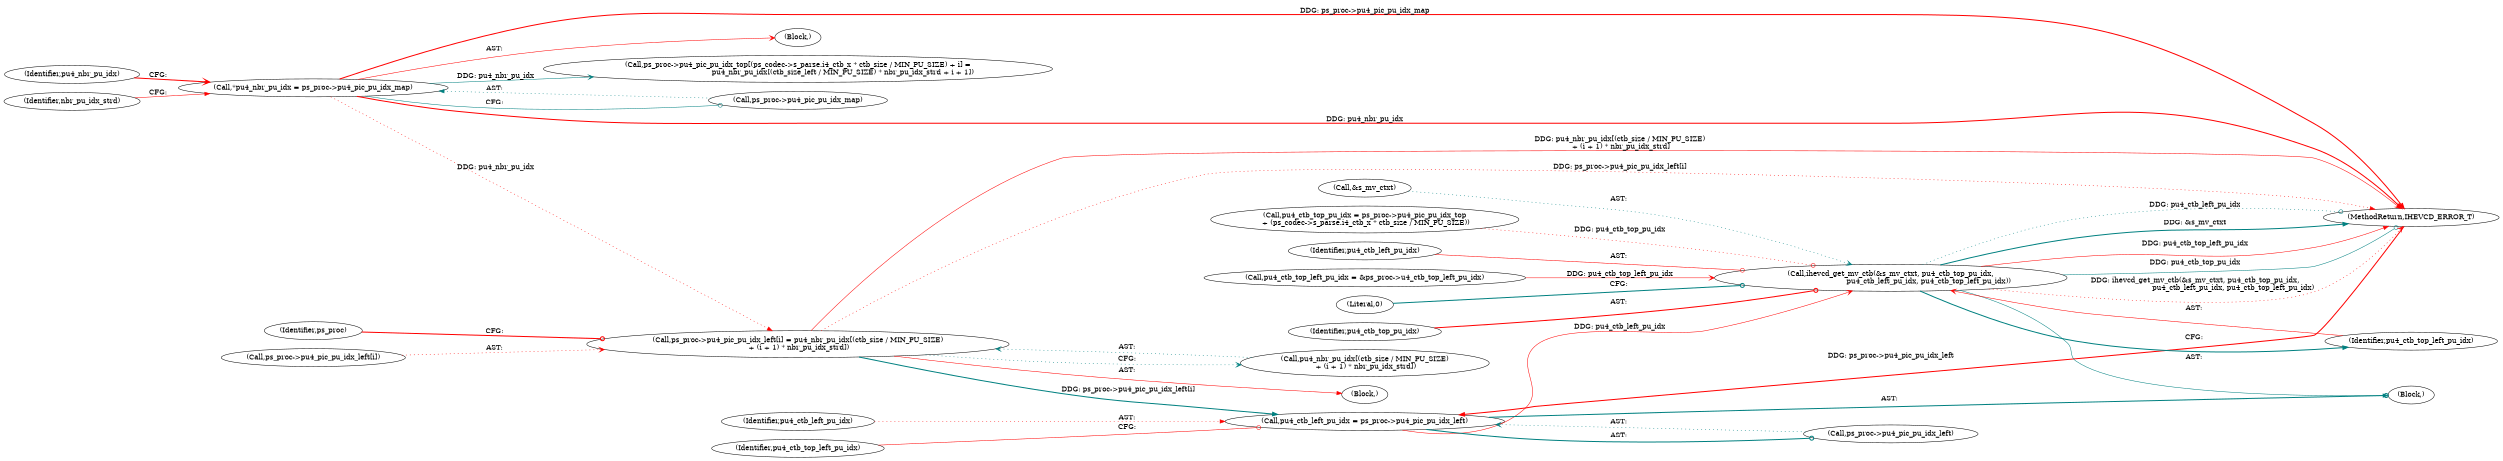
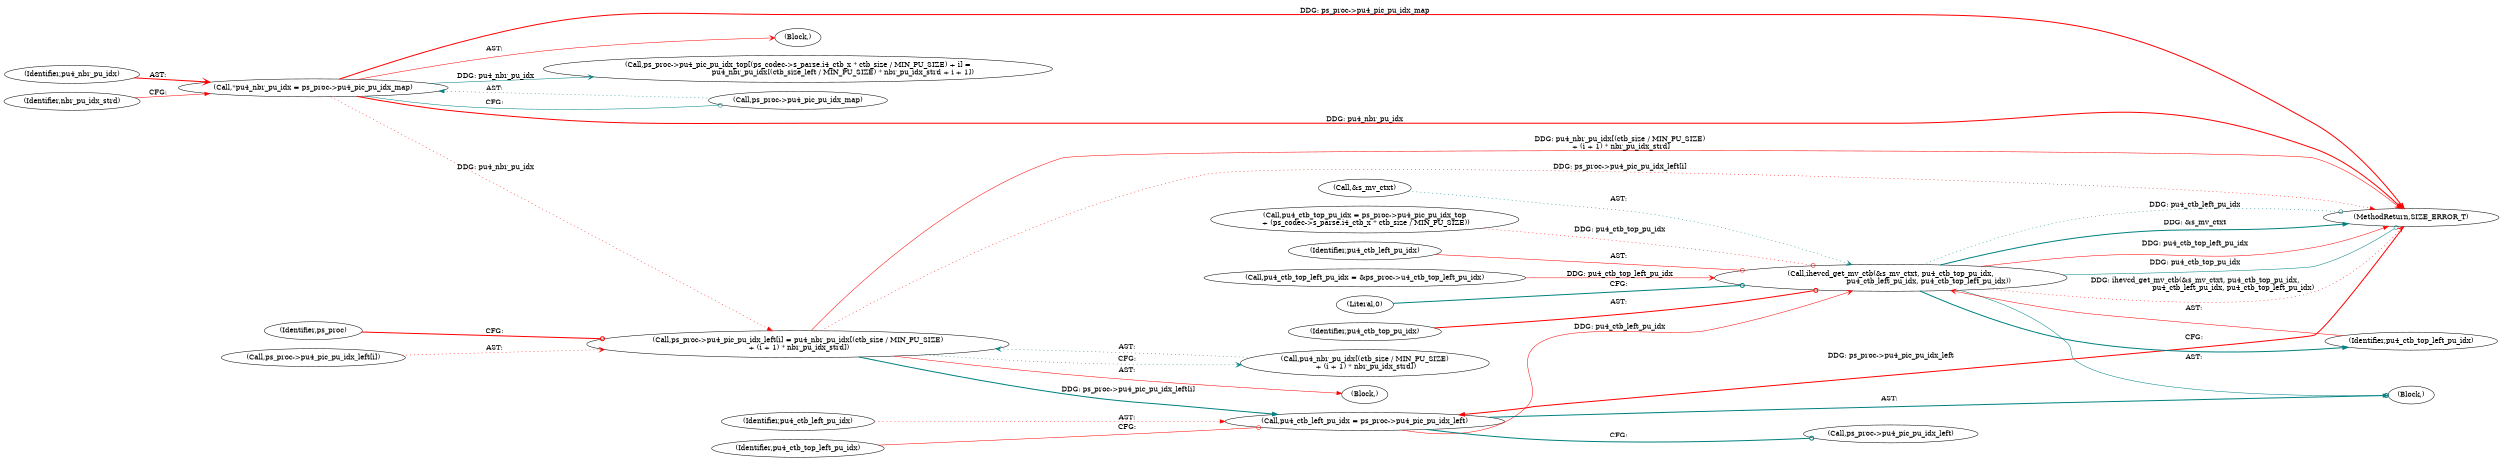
(159, 75) -> (159, 75)
(2411, 218) -> (2411, 218)
(1653, 428) -> none
(1620, 436) -> (1620, 436)
